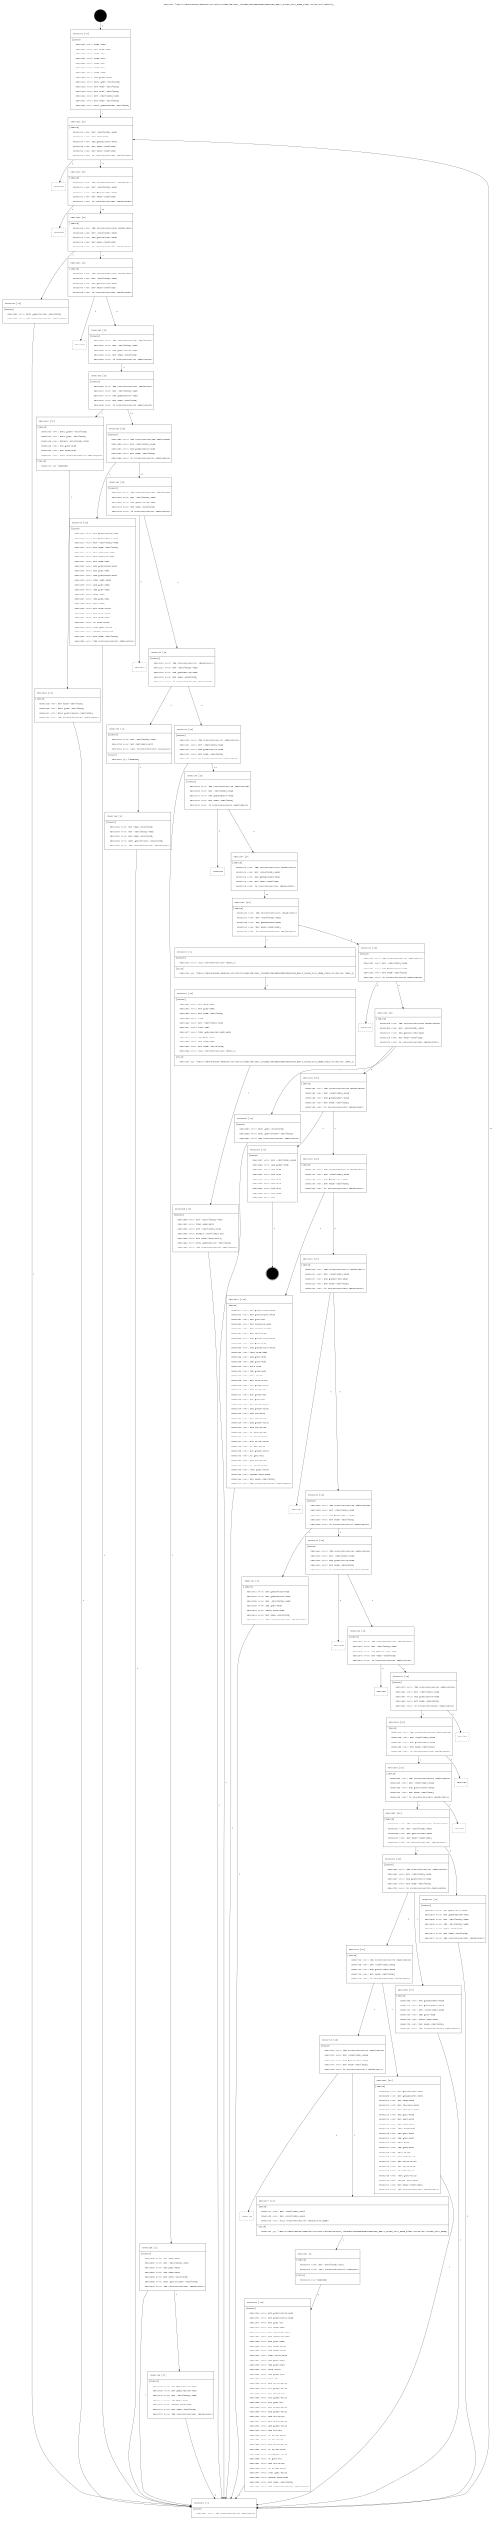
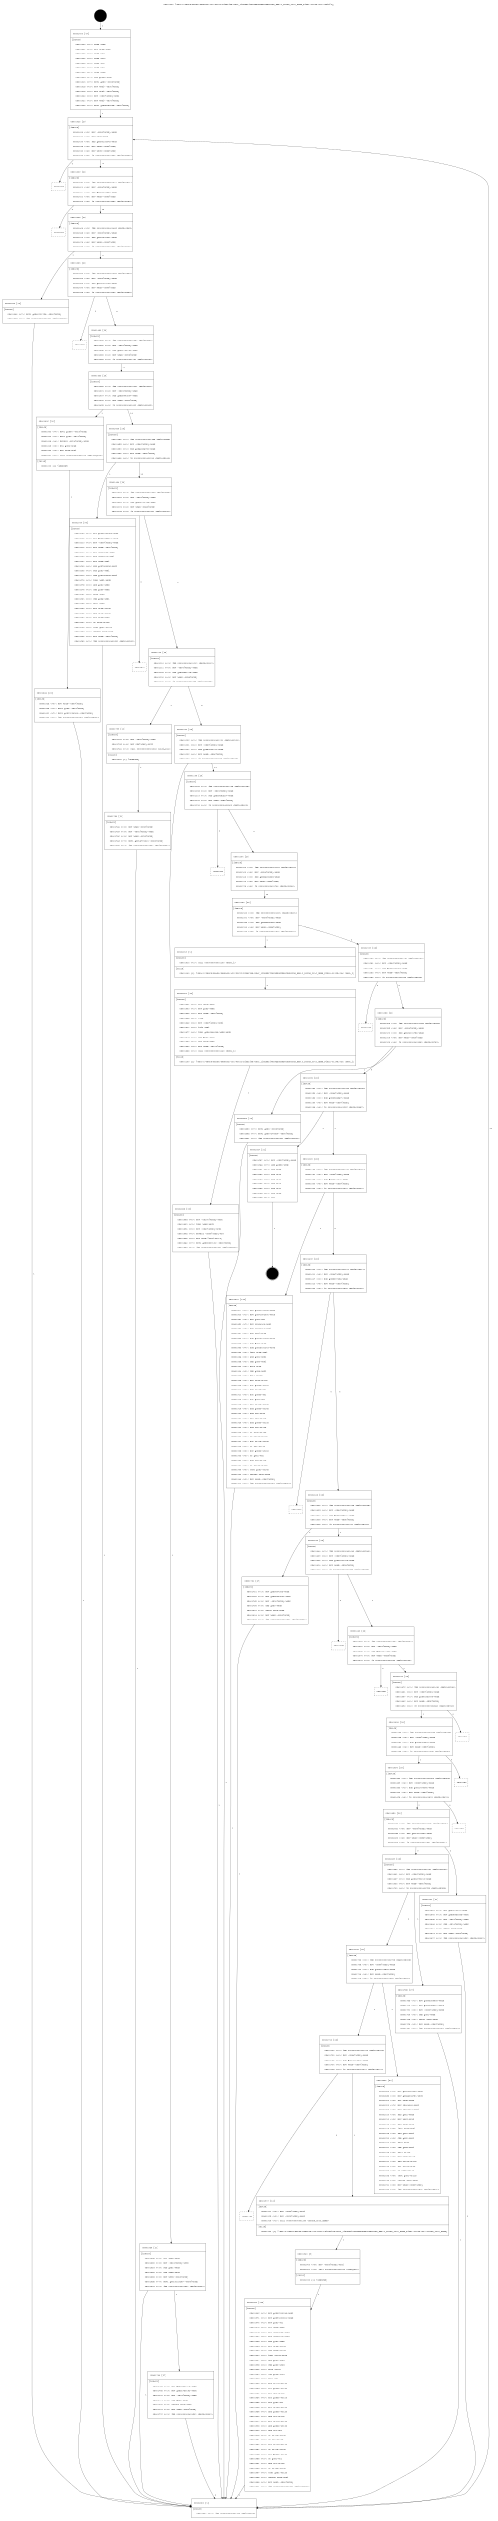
(410, 2376) -> none
